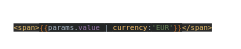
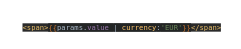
(120, 24) -> (129, 24)
